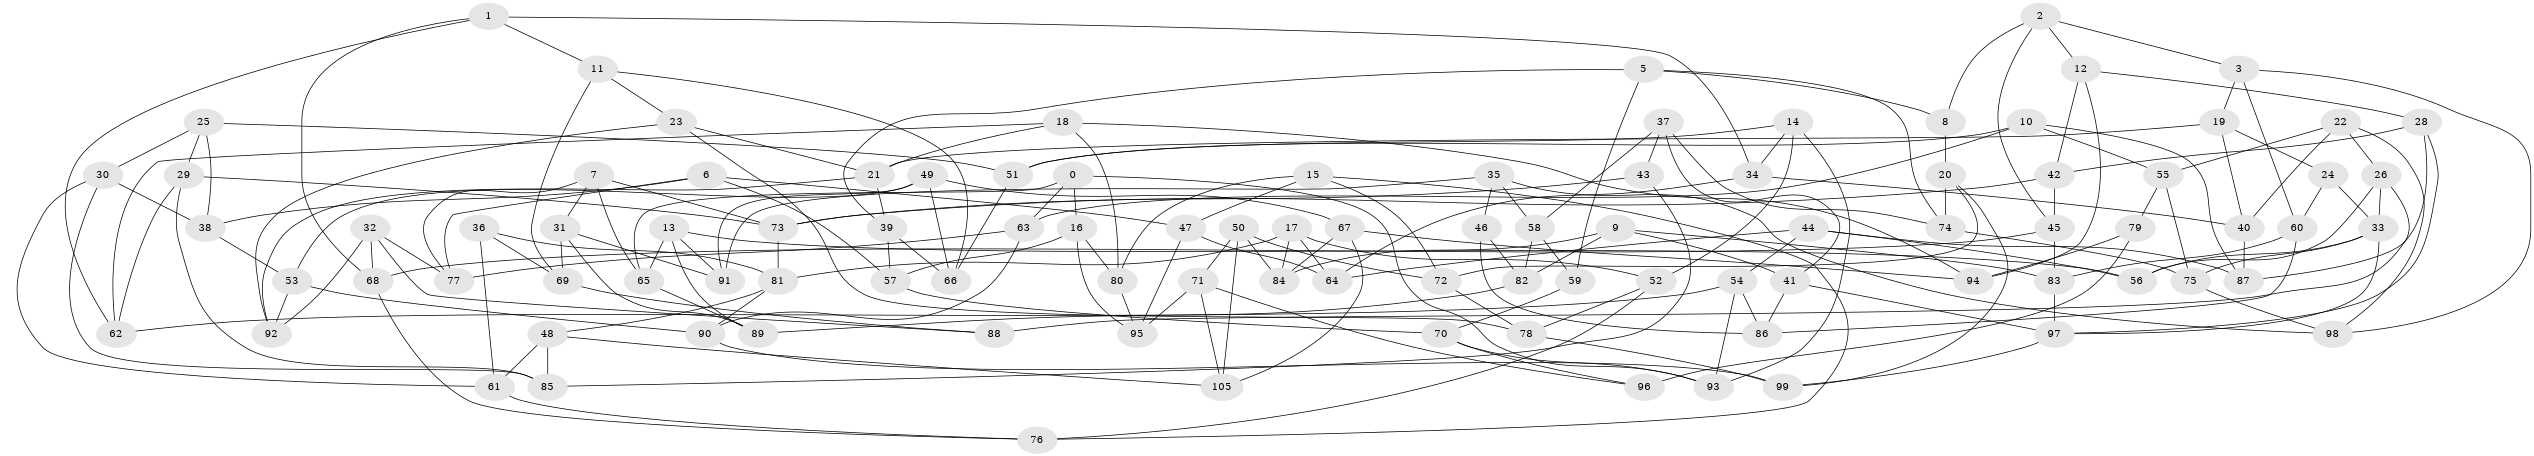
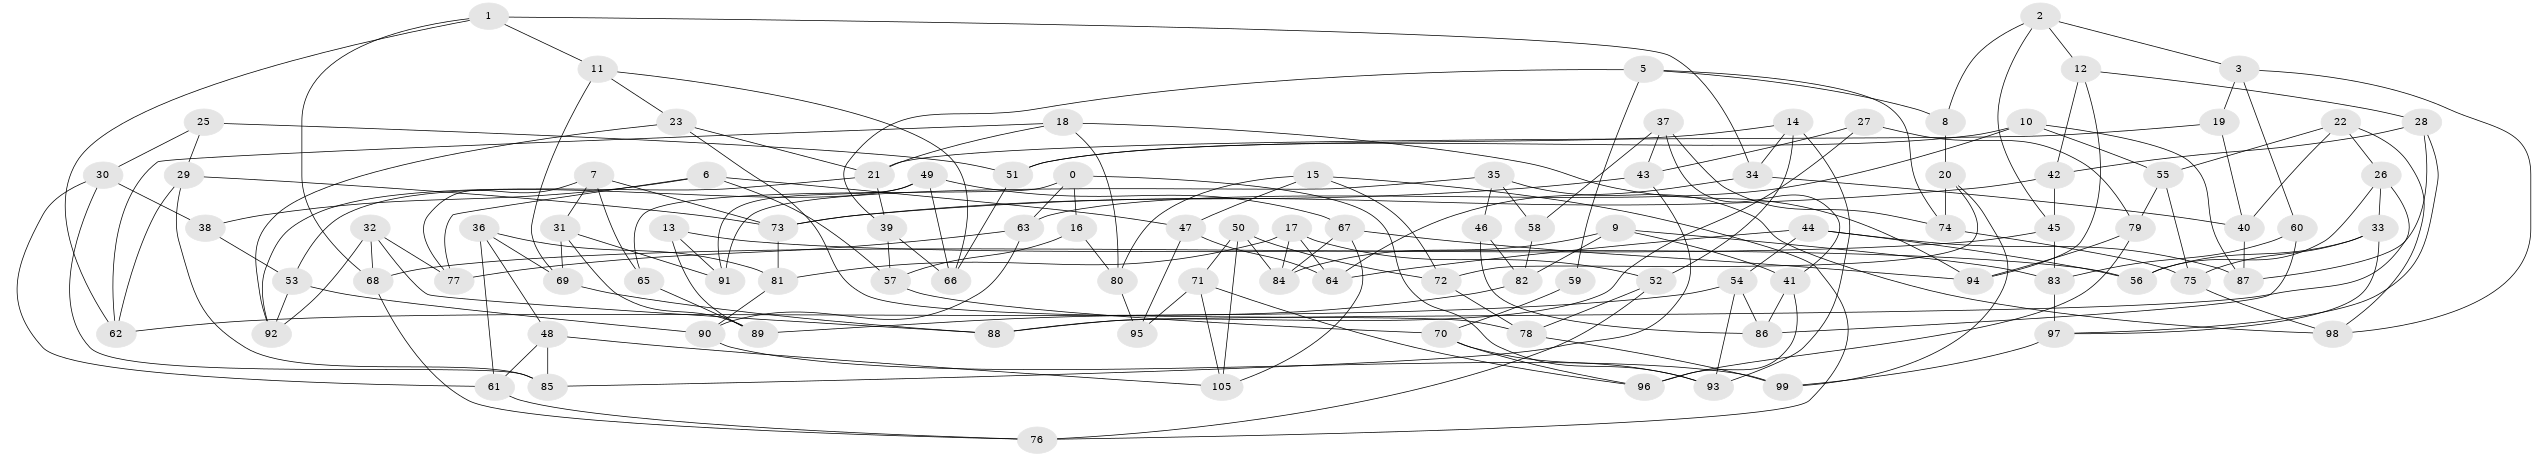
none -> (1865, 122)
(211, 171) -> none
(2328, 175) -> none
(657, 255) -> none
(1555, 255) -> none
(1089, 290) -> none
(1917, 307) -> (1747, 370)
(647, 320) -> (514, 281)
